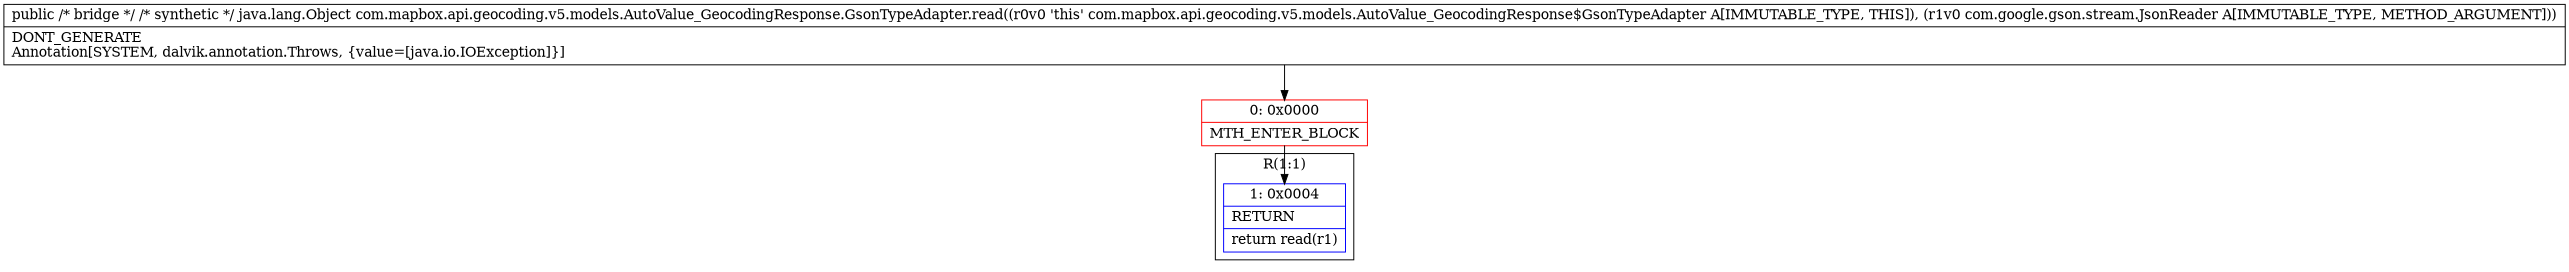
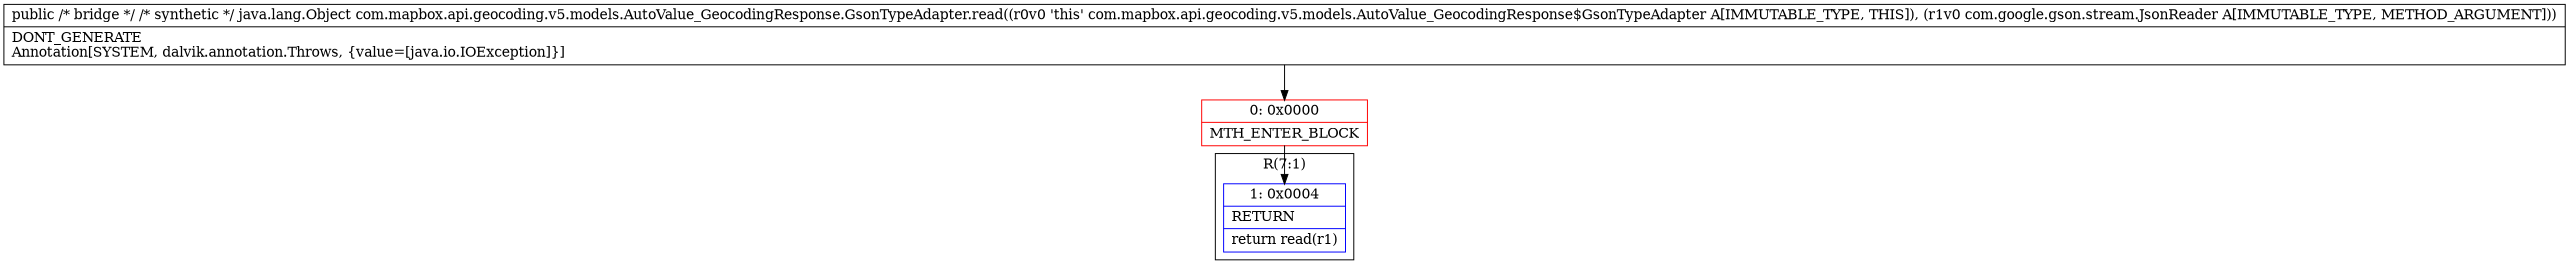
(1285, 165) -> (1285, 165)
